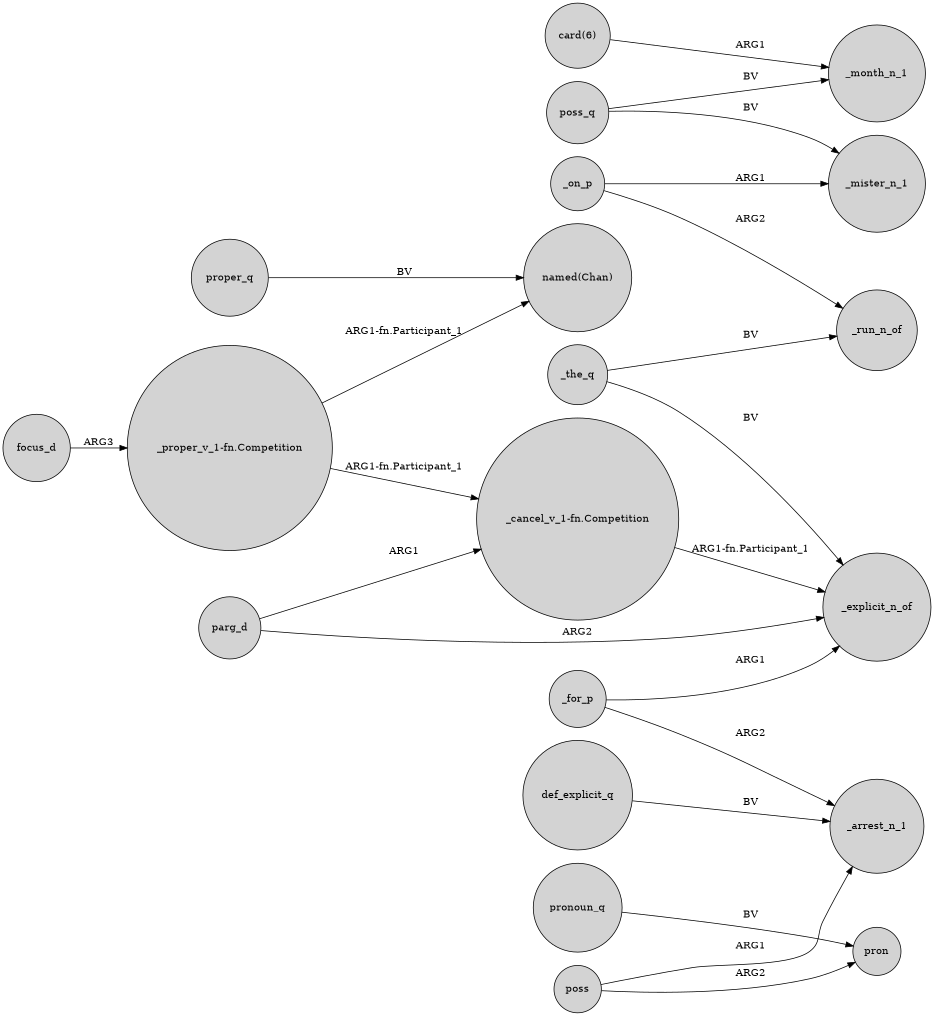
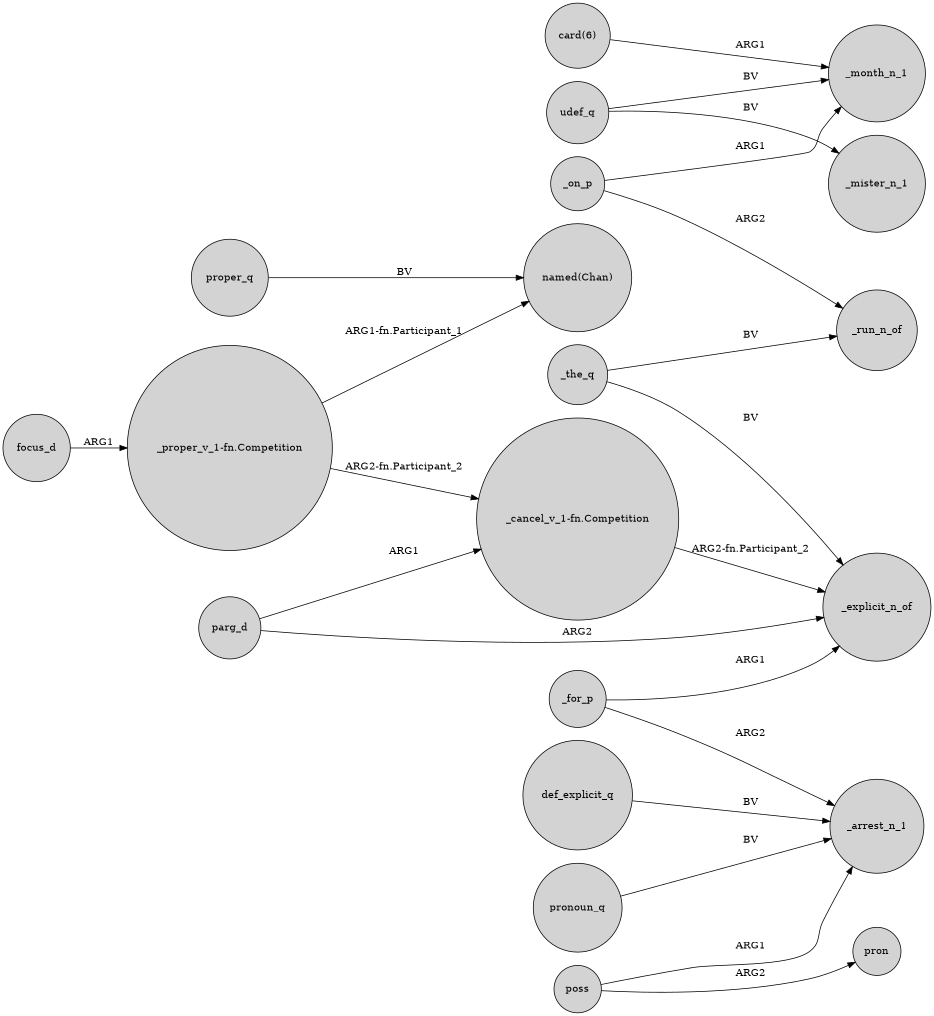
(578, 113) -> (578, 113)
(713, 184) -> (731, 164)
(99, 442) -> (99, 442)
(404, 467) -> (404, 467)
(751, 549) -> (751, 549)
(734, 926) -> (722, 868)
